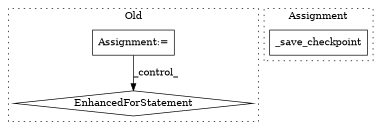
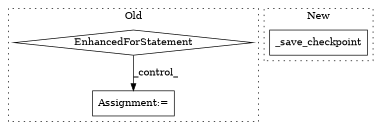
(319, 16) -> (319, 16)
(133, 69) -> (133, 69)
